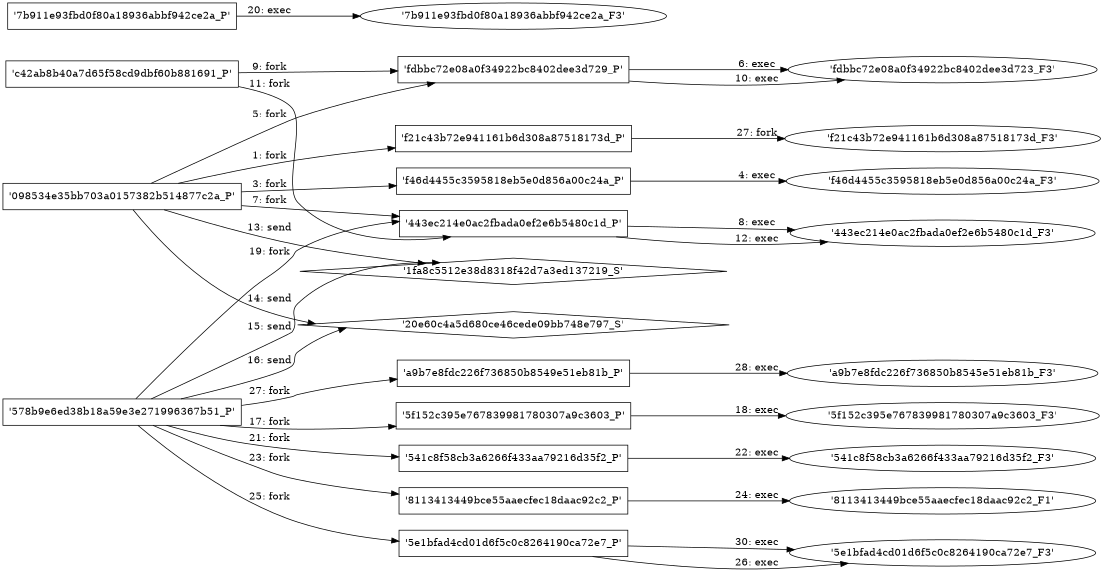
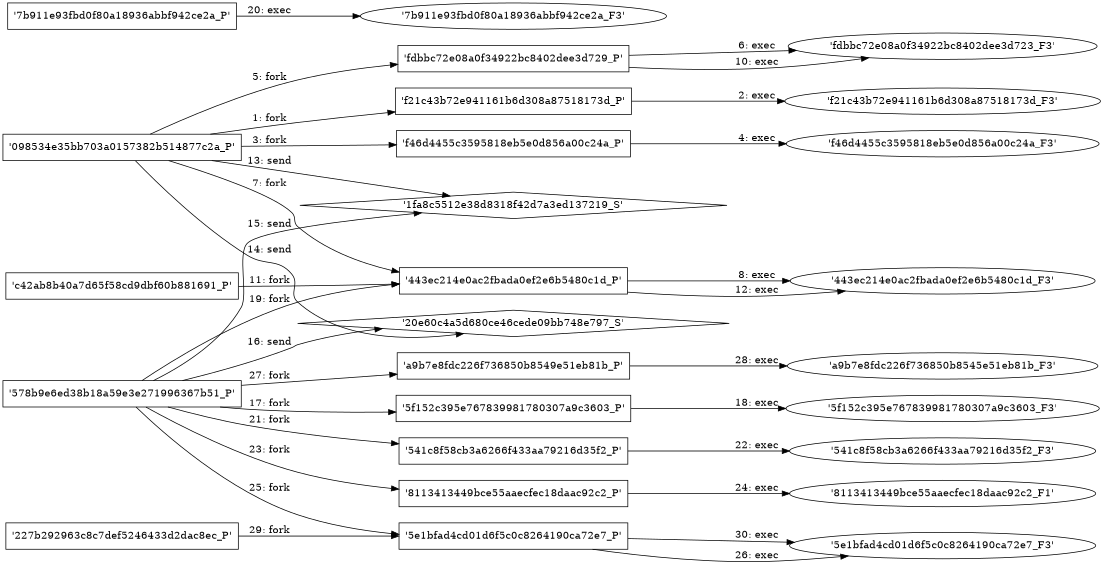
(314, 72) -> none
(757, 133) -> (757, 96)
none -> (122, 536)
